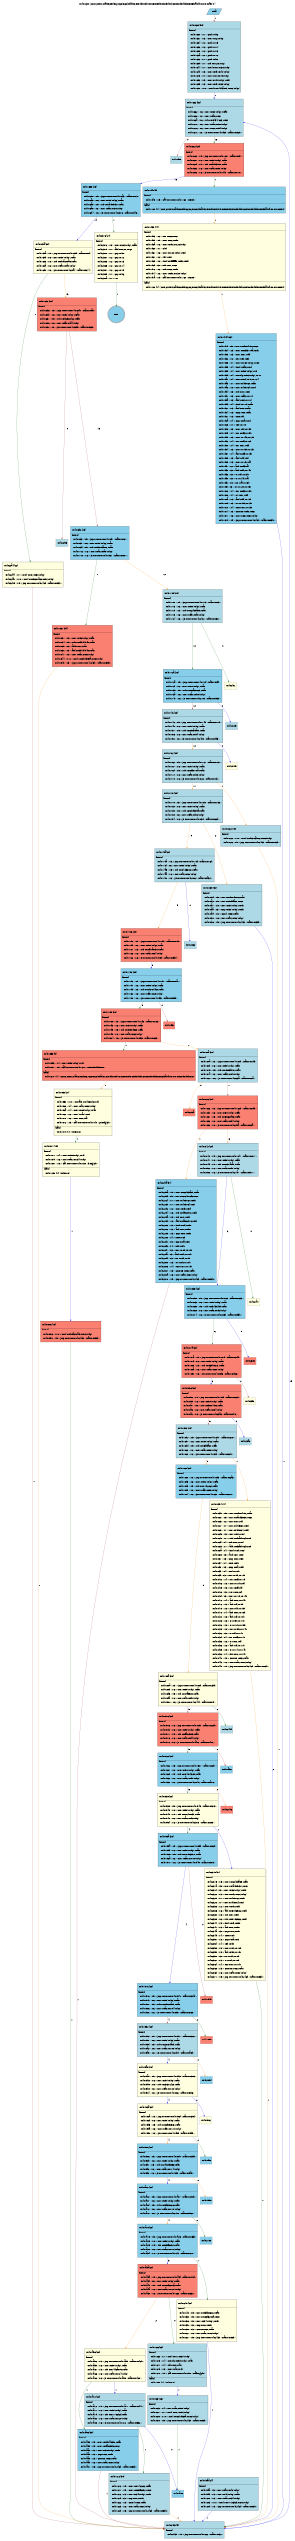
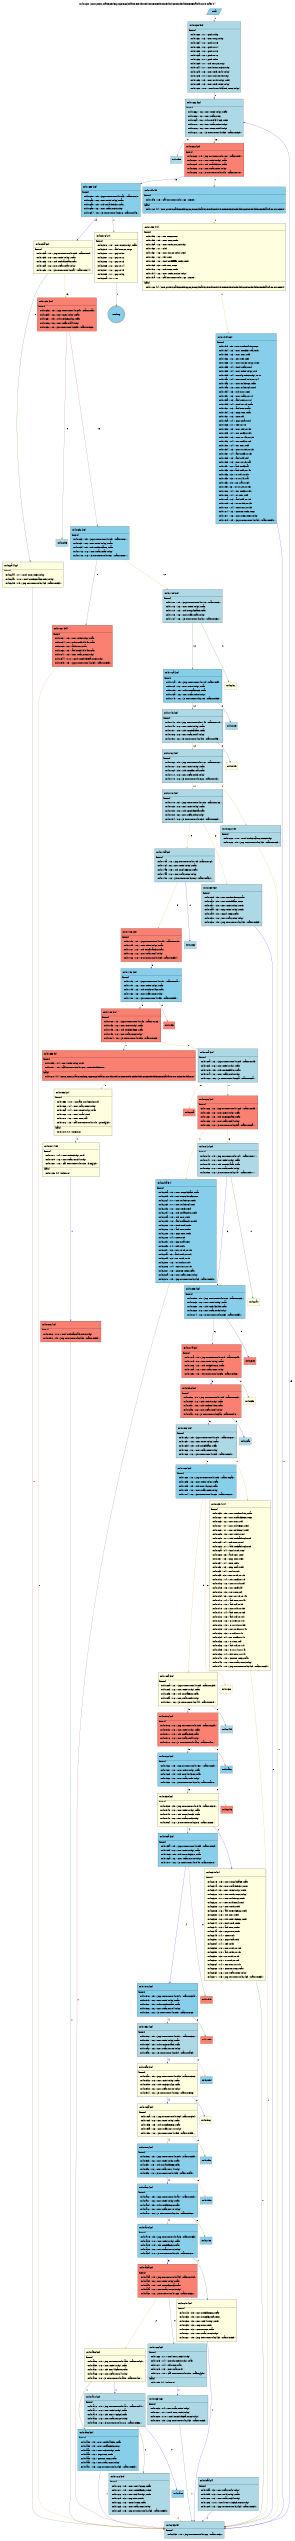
(116, 314) -> (116, 314)
none -> (226, 1689)
(178, 2457) -> (185, 2472)
